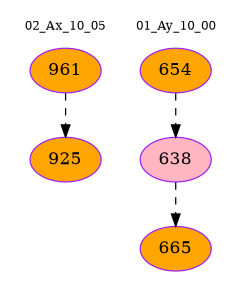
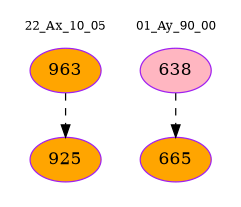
(66, 27) -> (66, 27)
(176, 27) -> (176, 27)
(66, 71) -> (66, 71)
(176, 71) -> none
